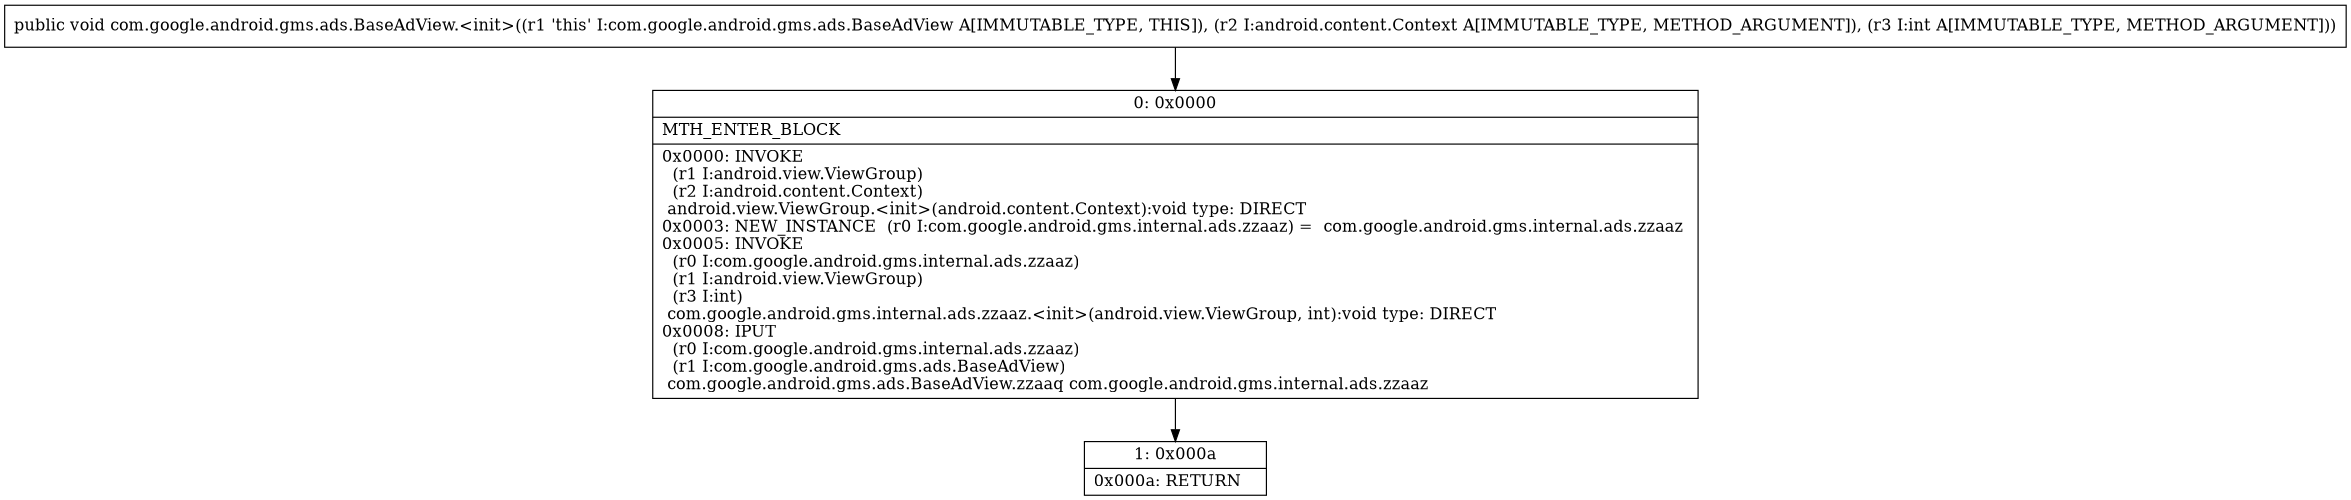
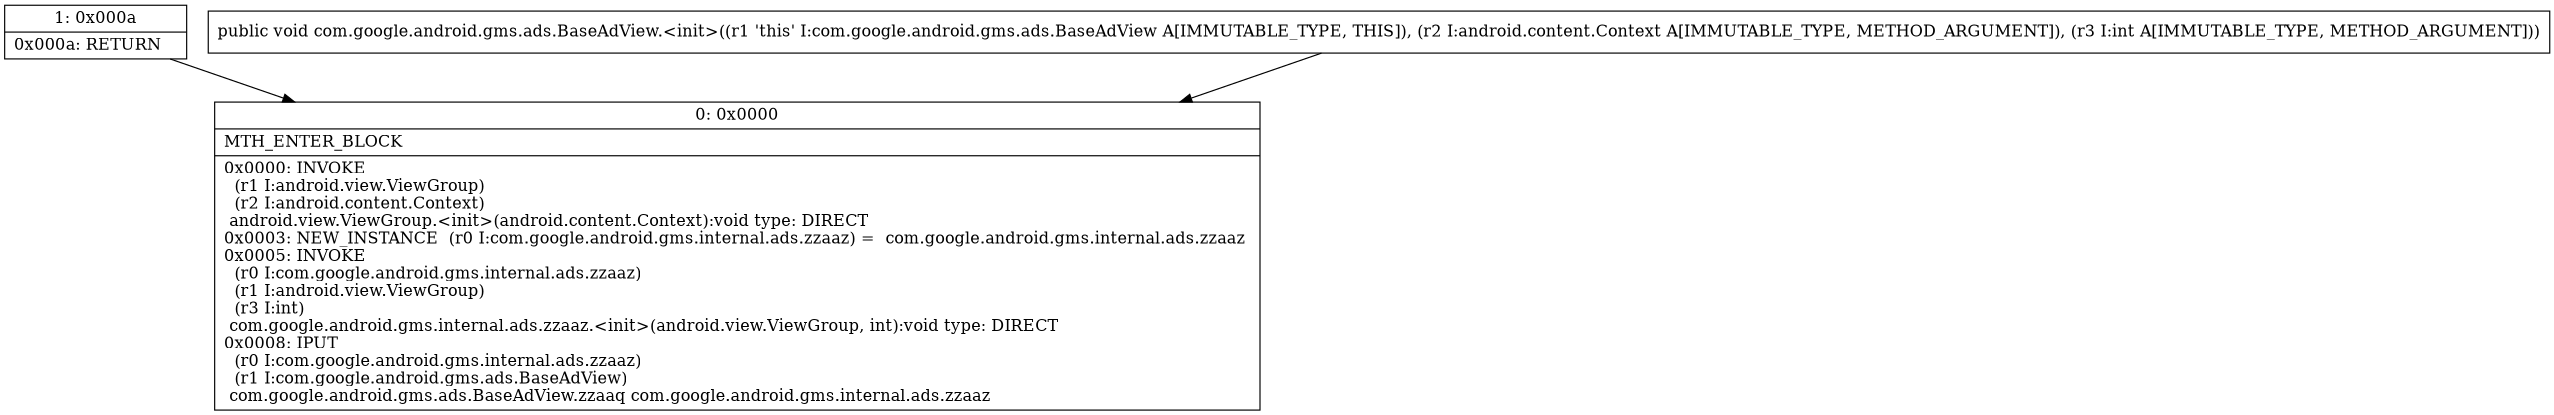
(1175, 414) -> (227, 78)
